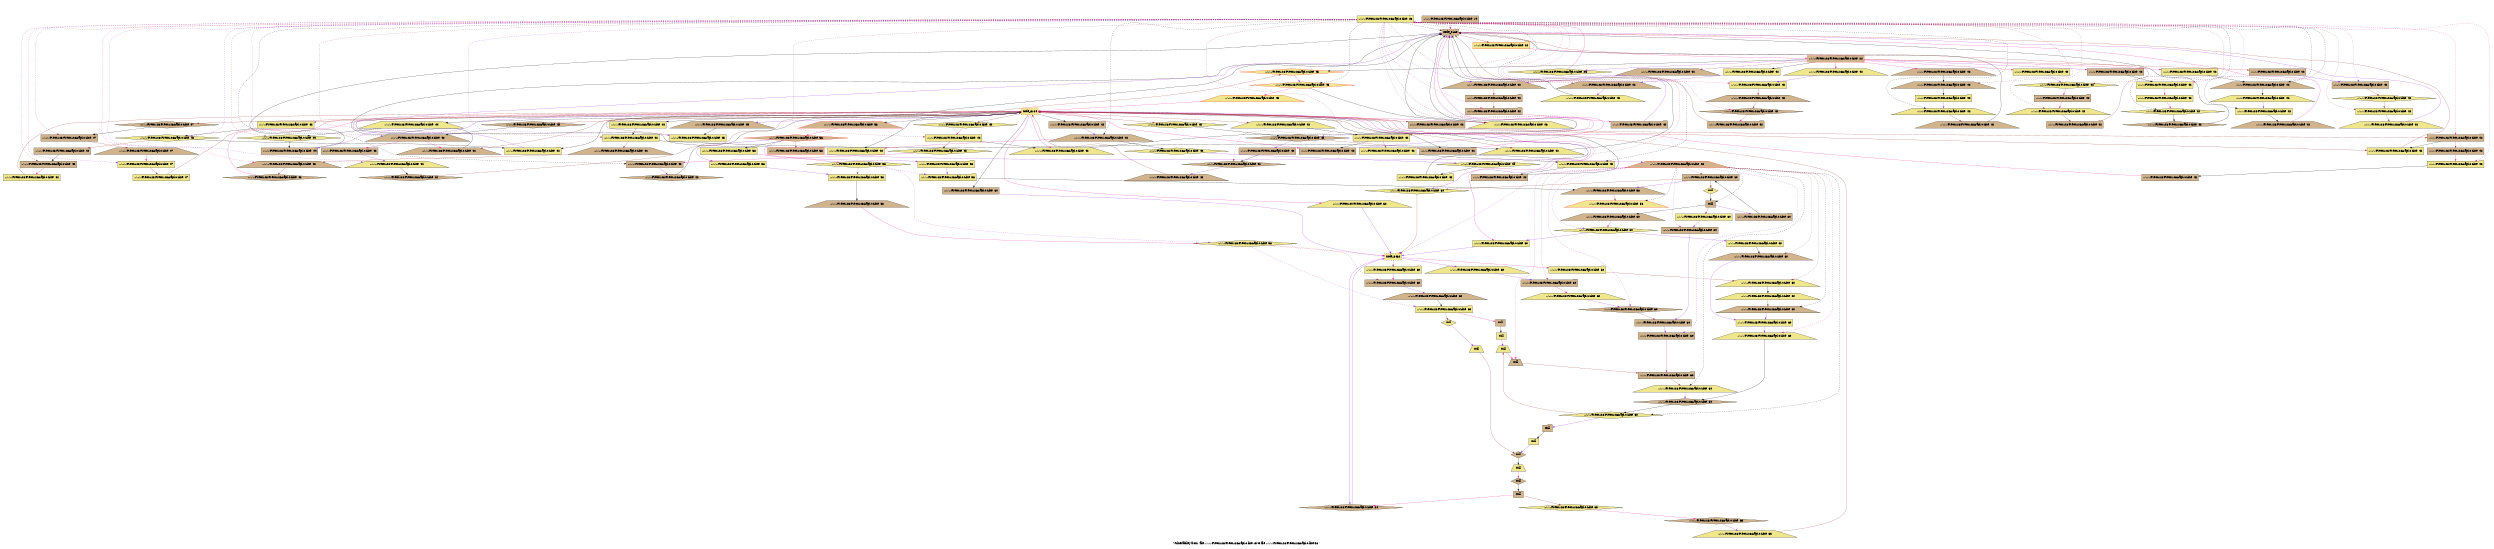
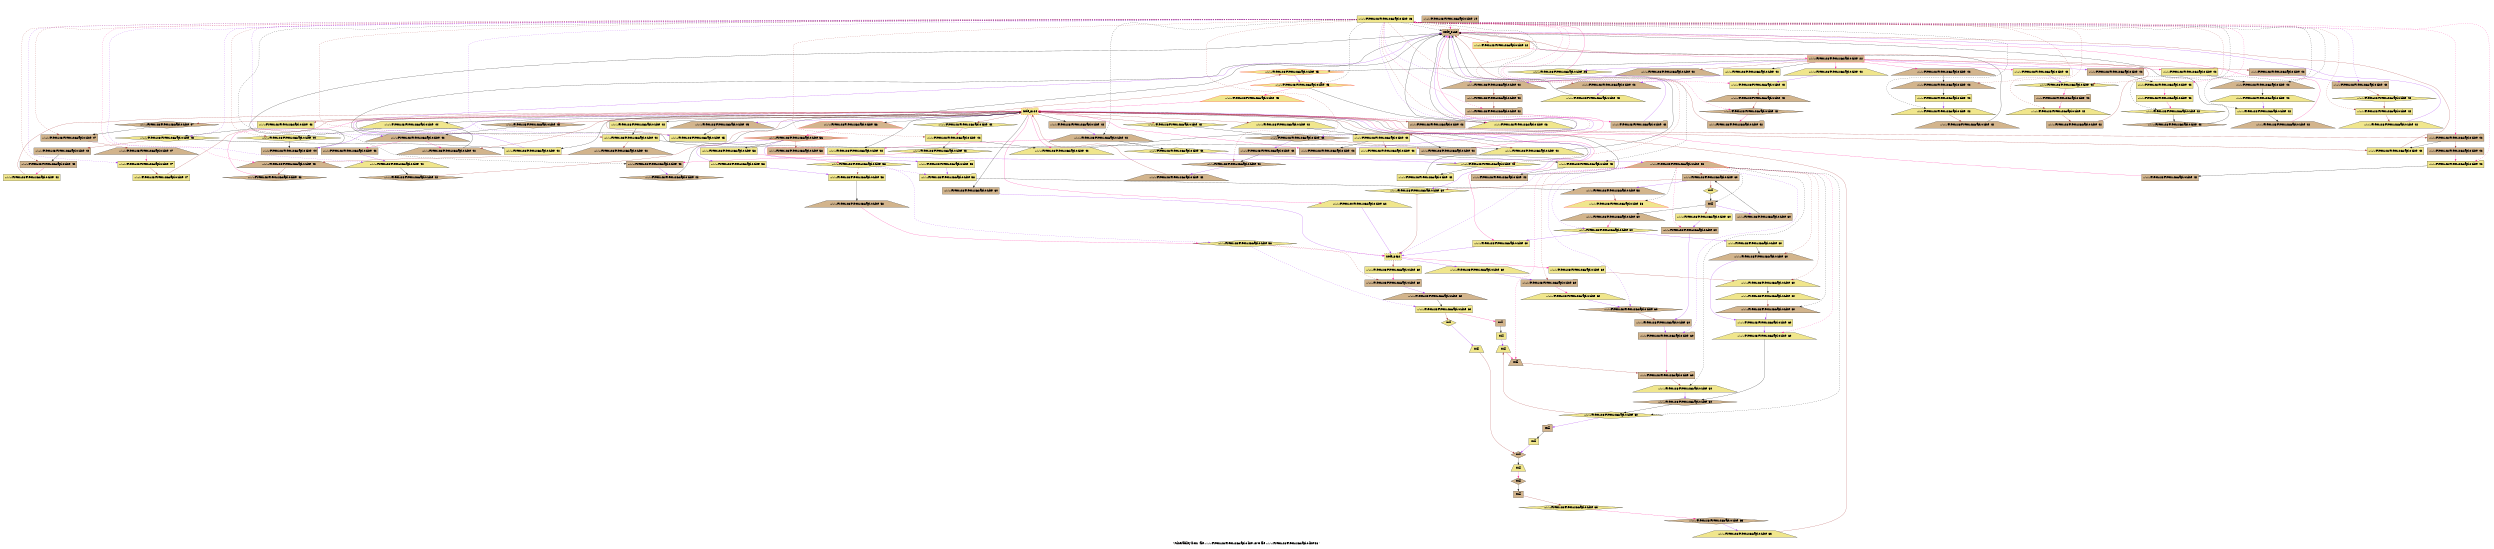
(1262, 115) -> (1262, 115)
(1351, 508) -> none
